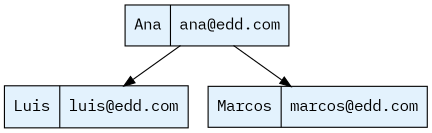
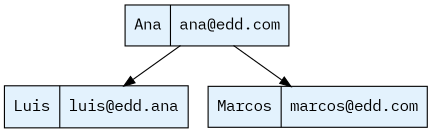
(124, 106) -> (124, 106)
